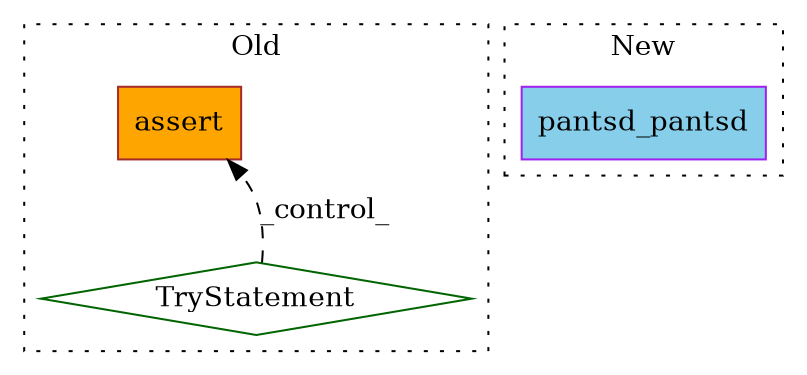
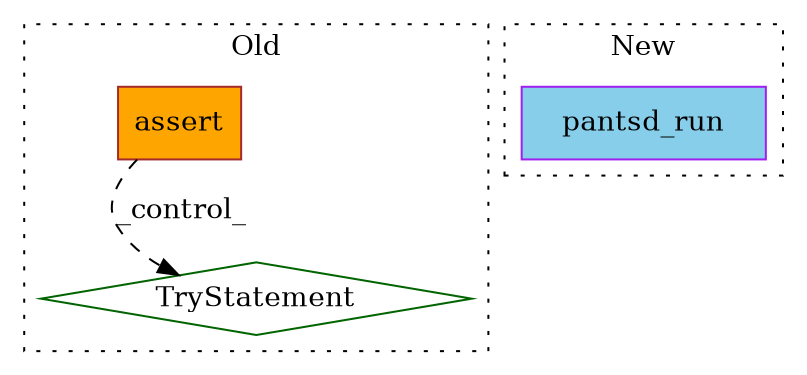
(644, 123) -> (644, 123)
(260, 217) -> (114, 219)
